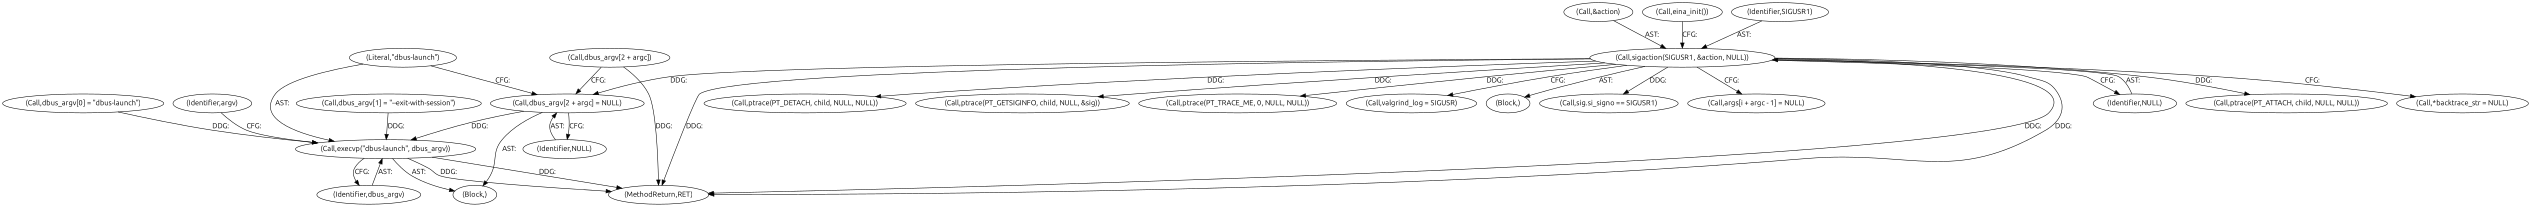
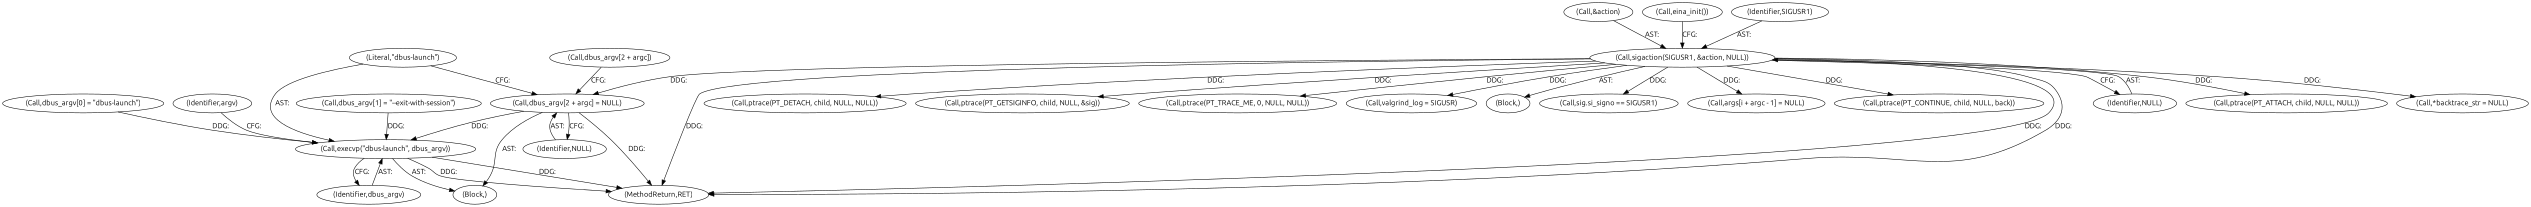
(1559, 81) -> (1559, 81)
(1733, 81) -> (1733, 81)
(2313, 81) -> (2313, 81)
none -> (1939, 103)
(654, 118) -> (616, 145)
